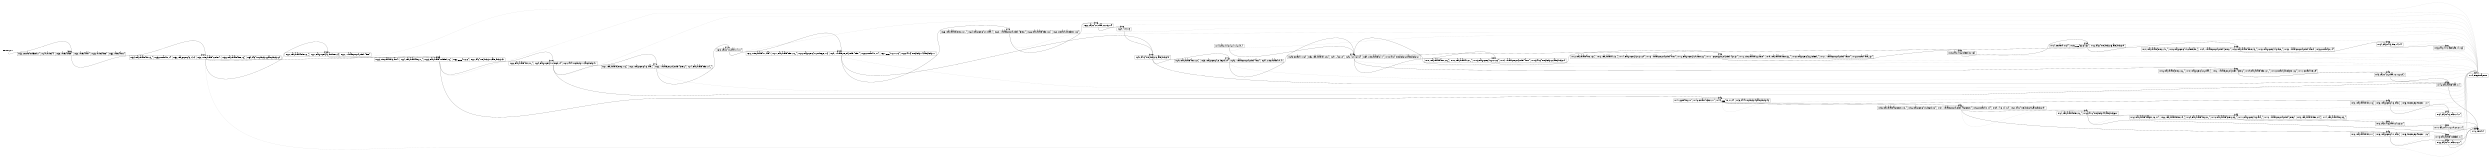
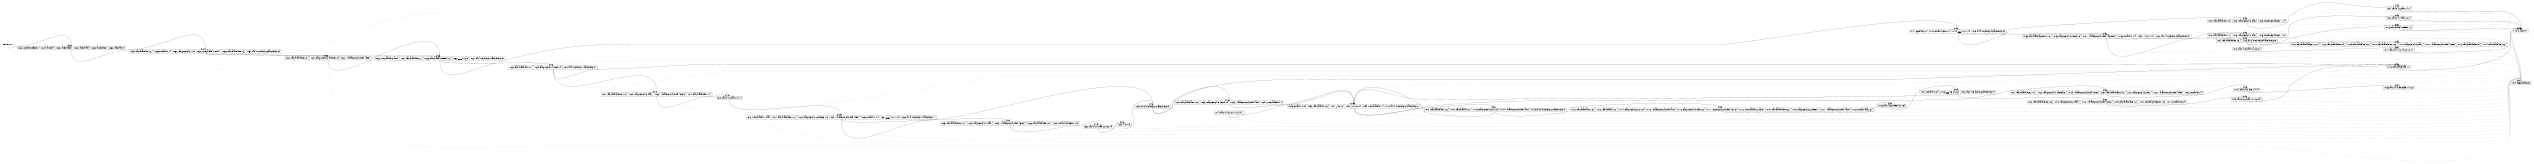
(2332, 121) -> none
